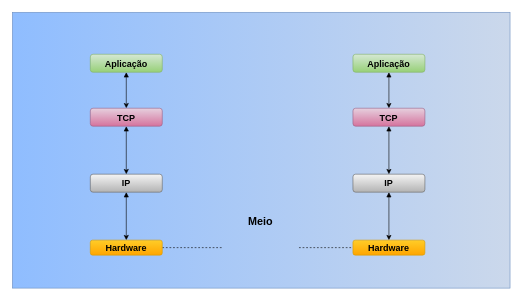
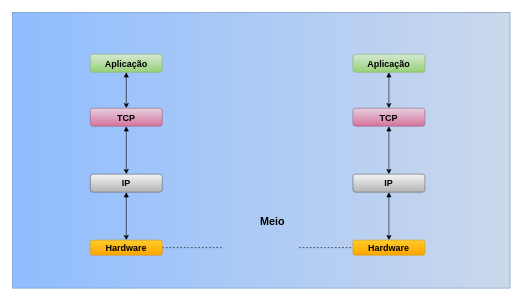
(261, 222) -> (273, 222)
